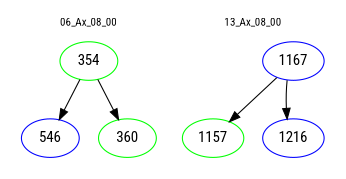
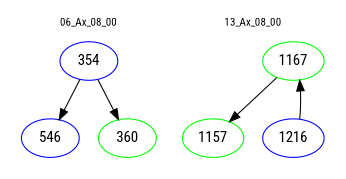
(89, 61) -> (89, 61)
(293, 61) -> (293, 61)
(286, 94) -> (301, 105)
